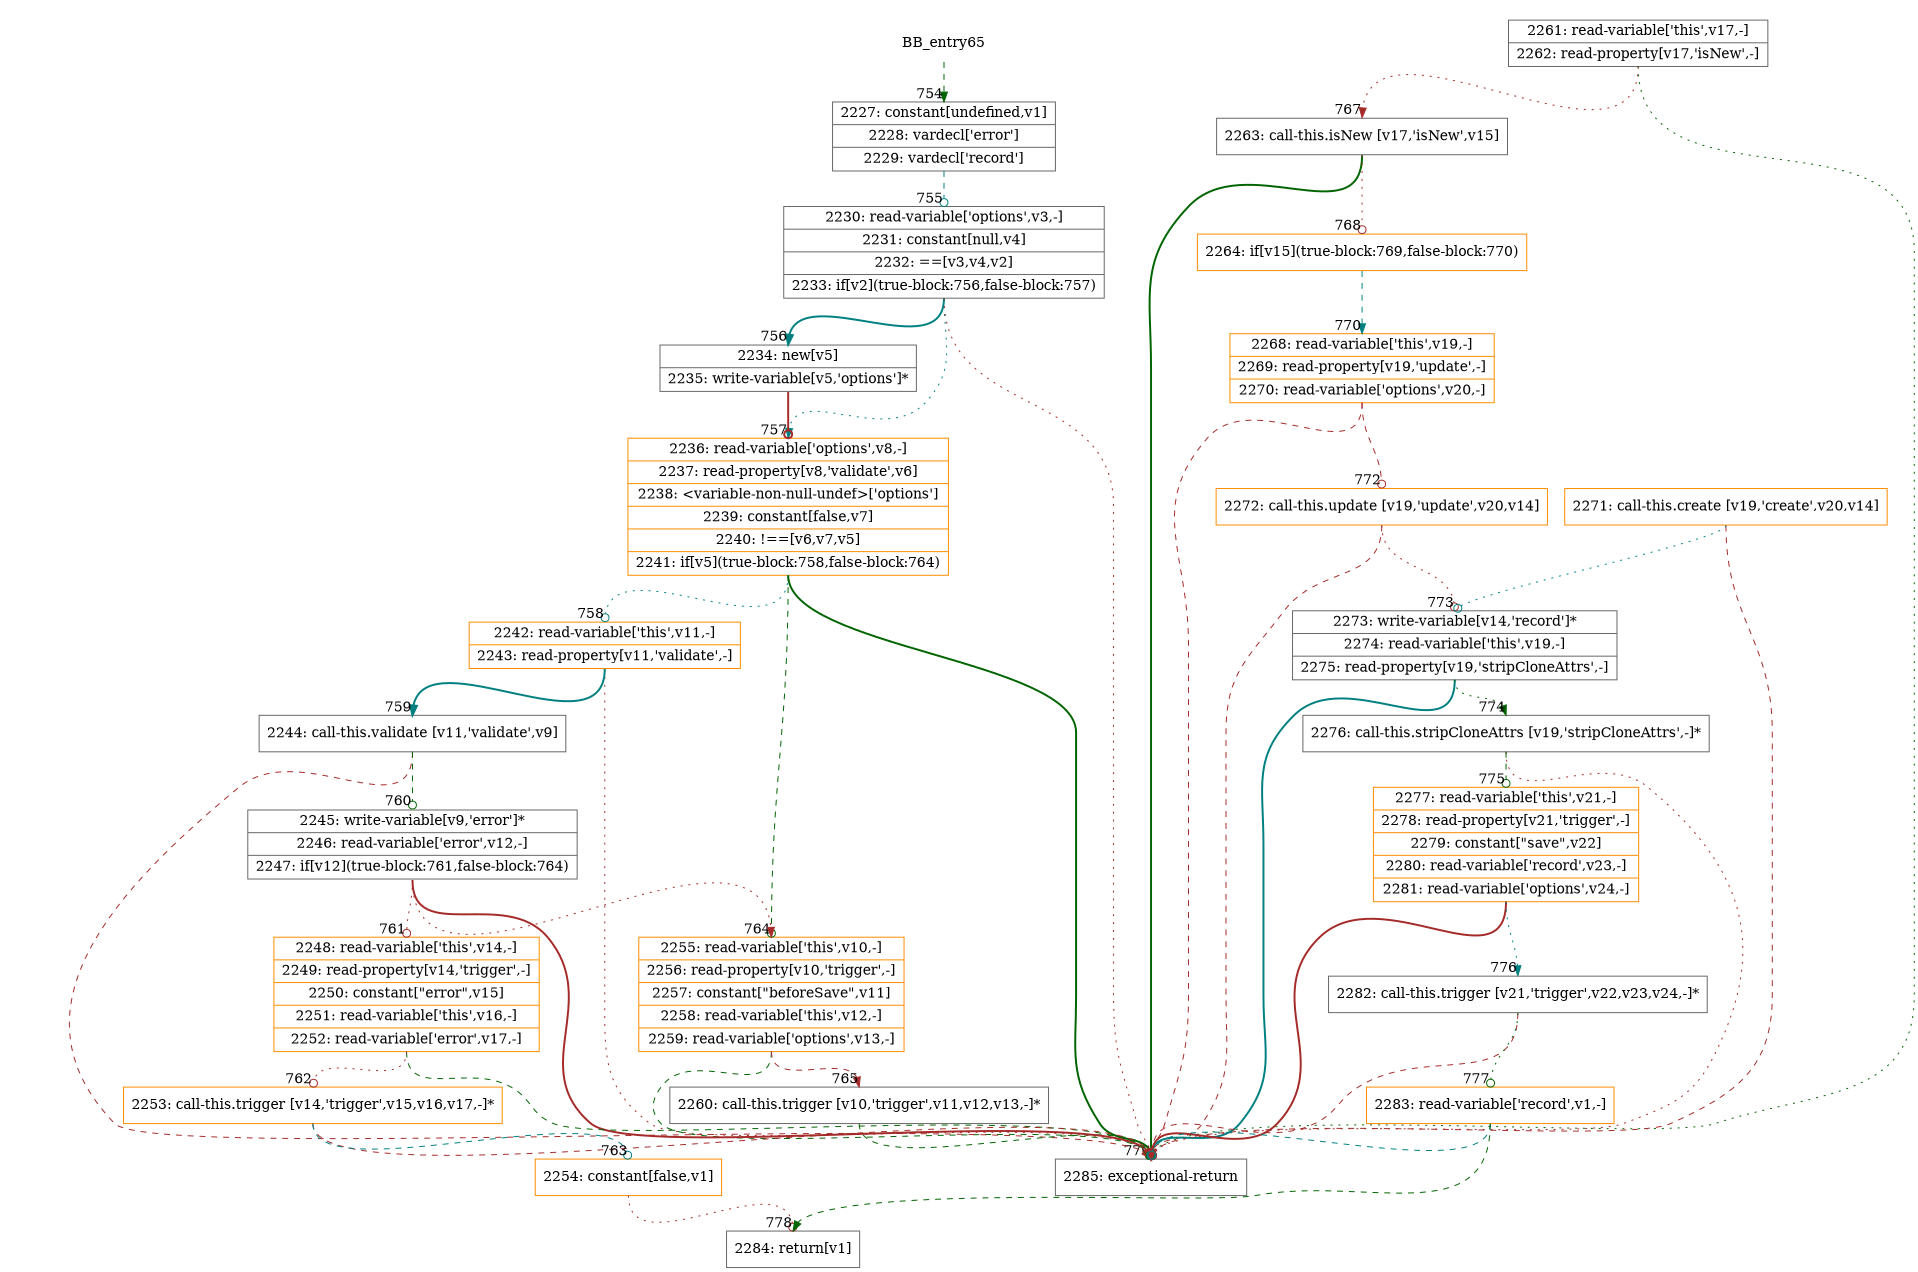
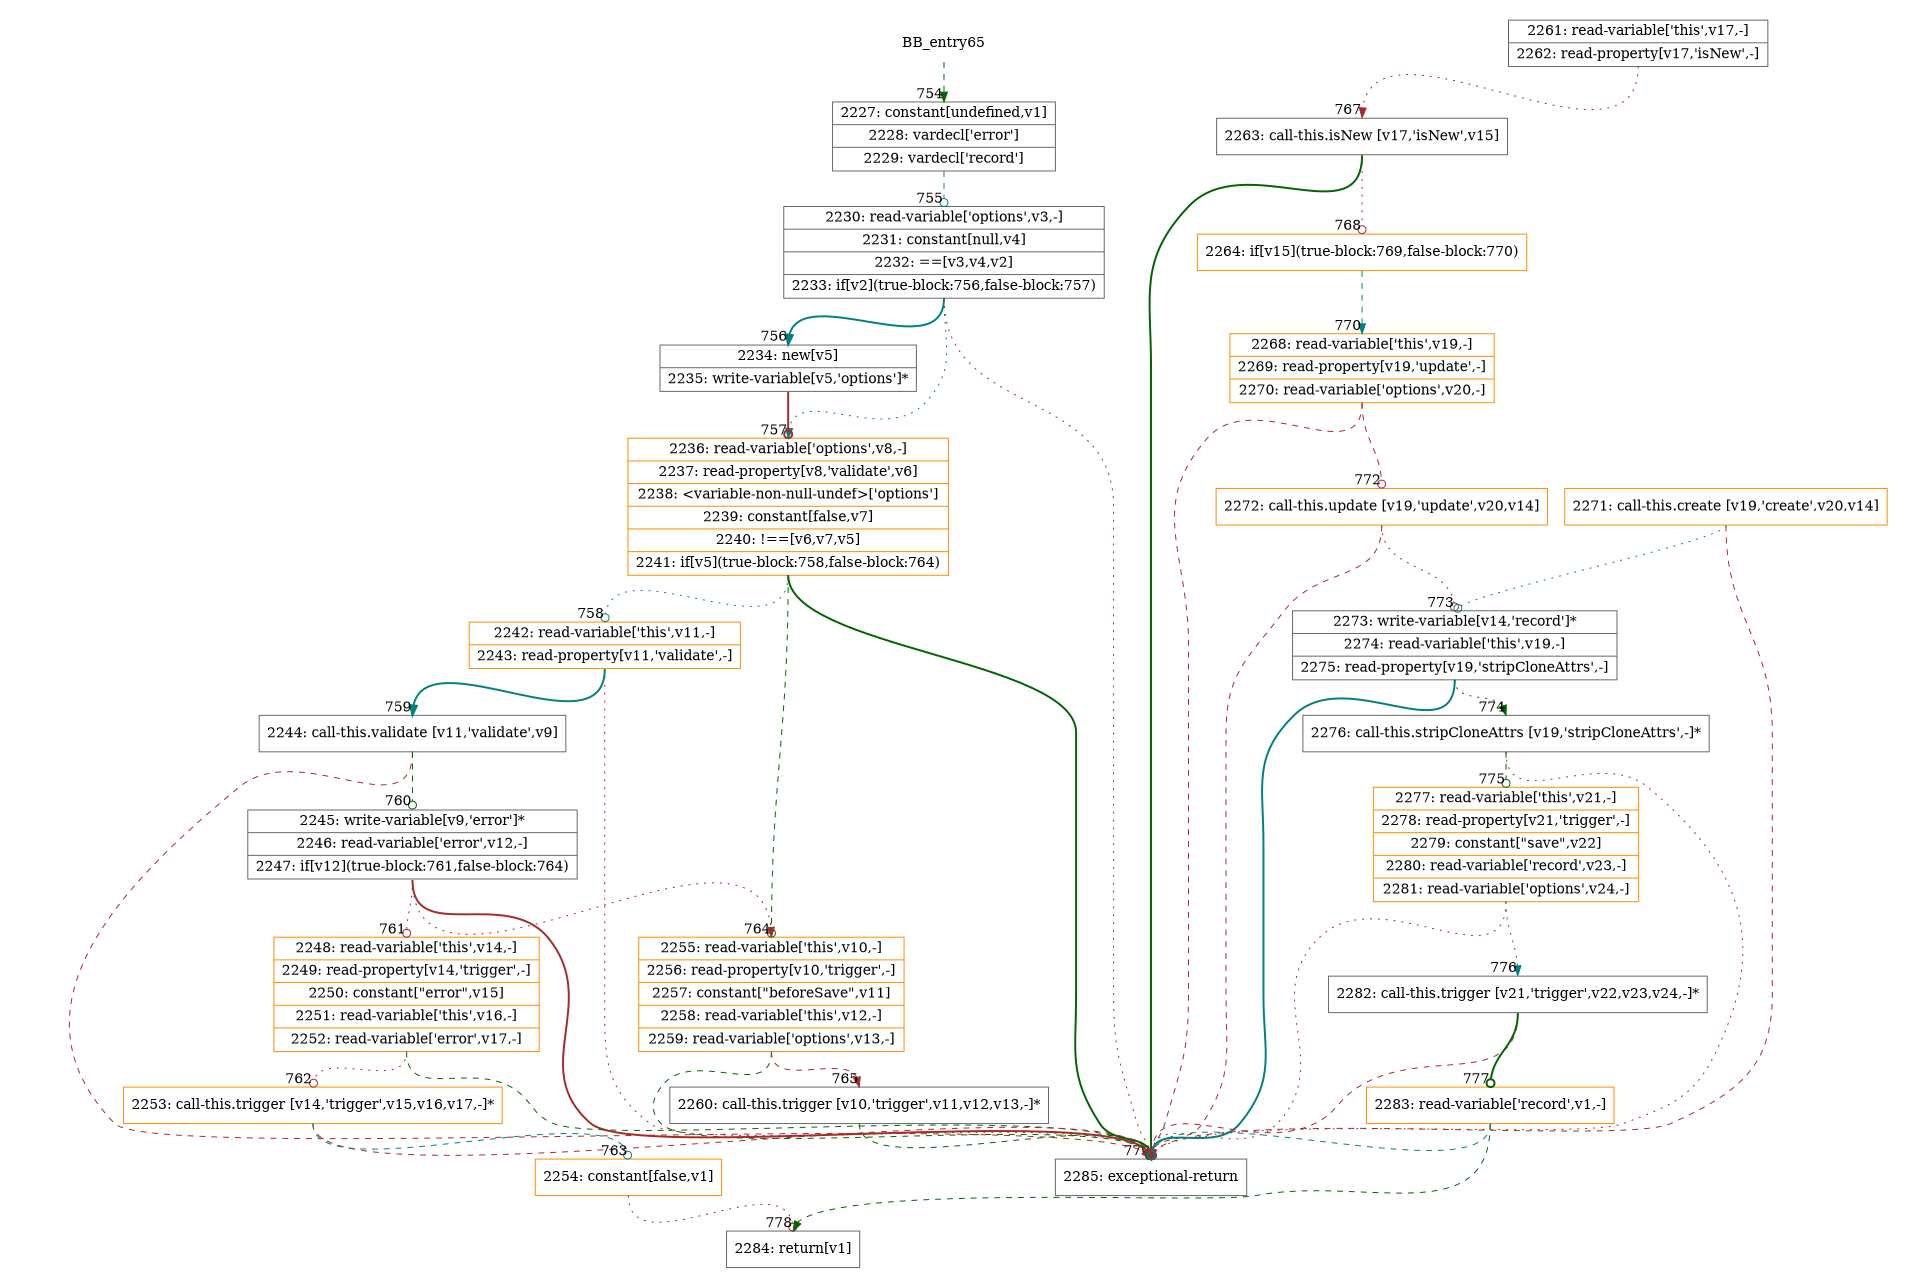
(1914, 852) -> none
(1295, 992) -> (1295, 992)
(1497, 1062) -> (1497, 1062)
